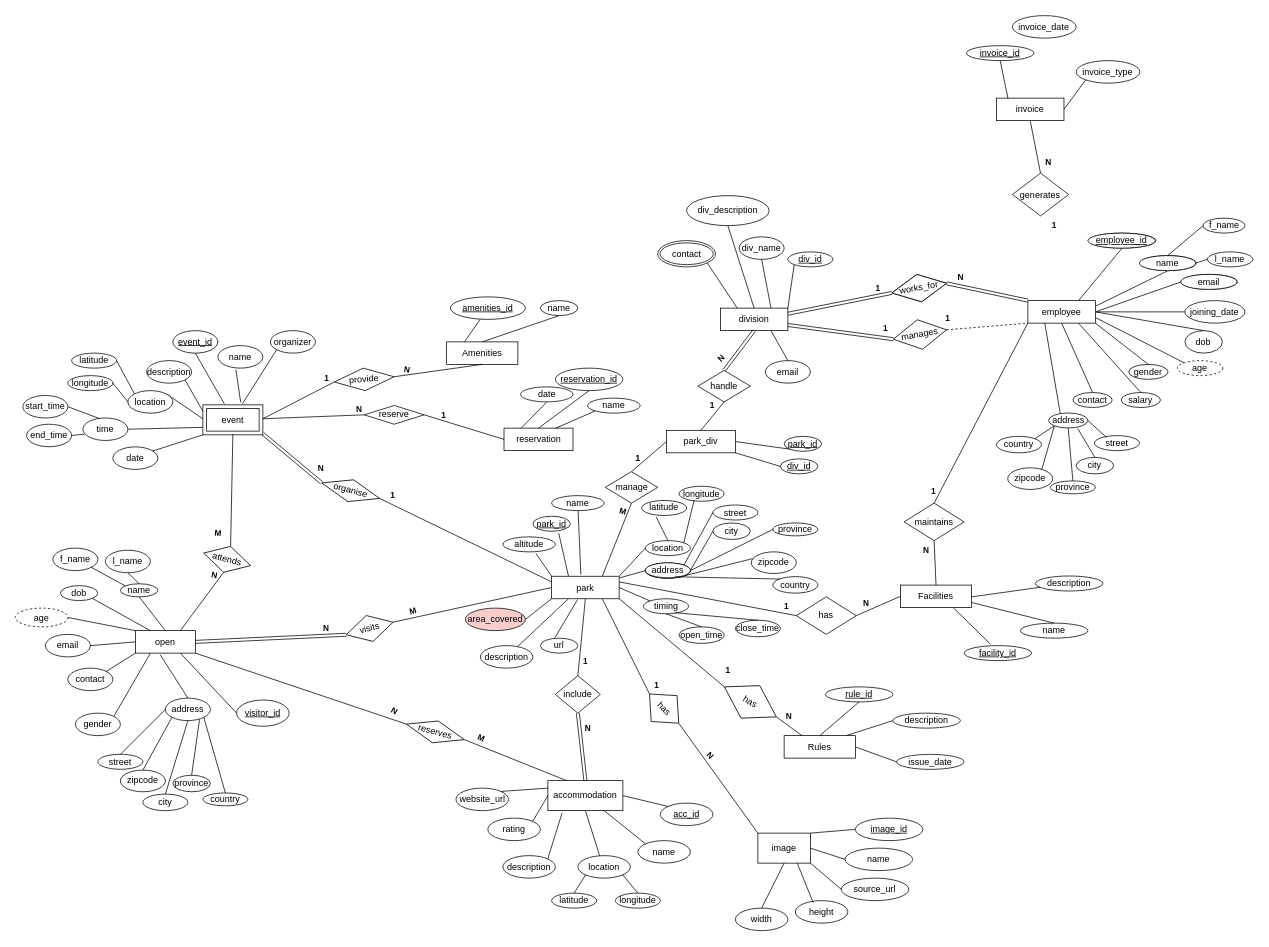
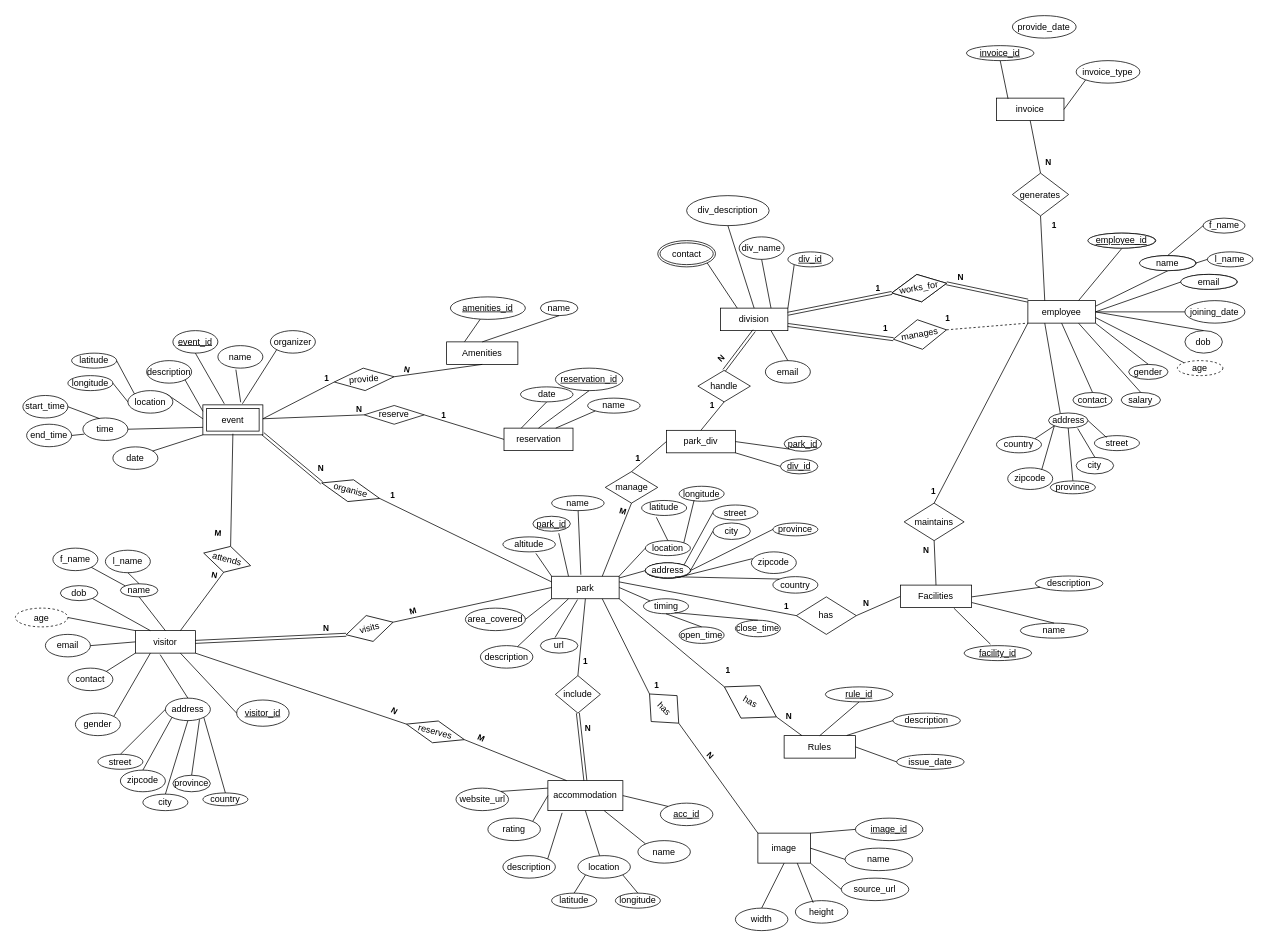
(1044, 27) -> (1044, 27)
none -> (1043, 258)
(495, 619) -> (495, 619)
(165, 642) -> (165, 642)
